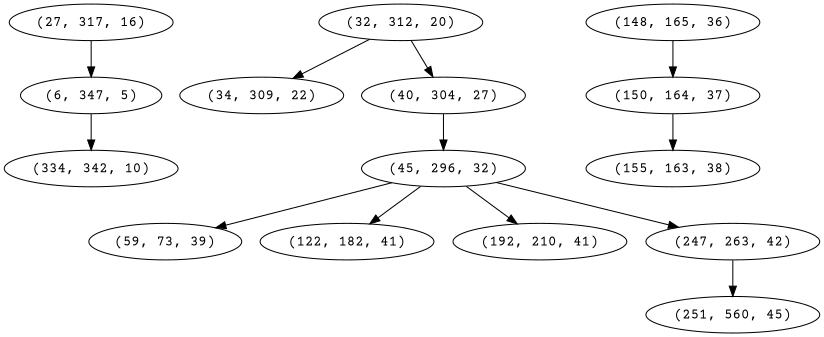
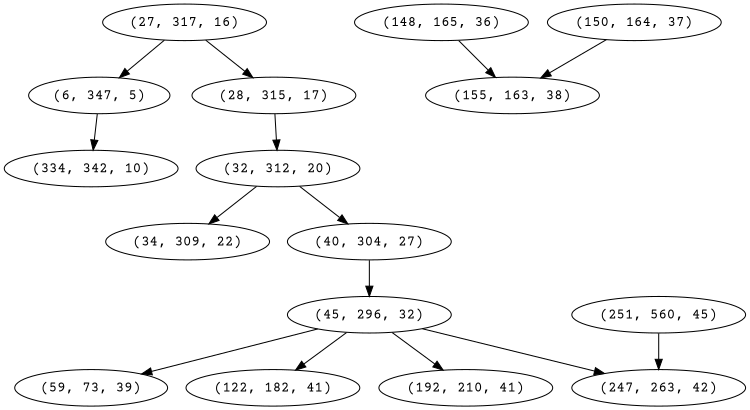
(673, 54) -> (473, 55)
none -> (274, 95)
(733, 273) -> (659, 346)
